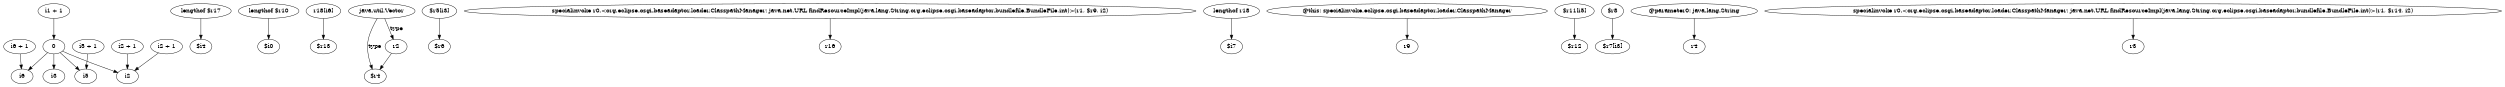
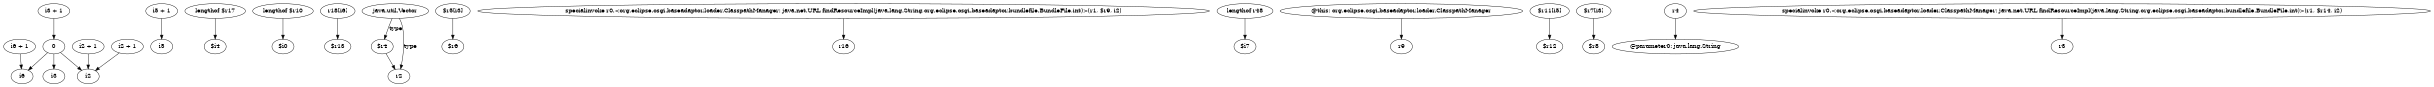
(54, 11) -> (54, 11)
(1232, 11) -> (1245, 11)
(1407, 11) -> (1401, 11)
(1613, 27) -> (1594, 27)
(1694, 27) -> (1675, 27)
(68, 60) -> none
(387, 60) -> (390, 60)
